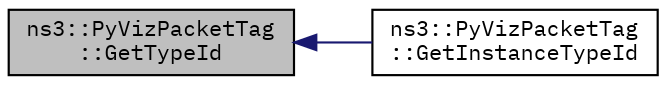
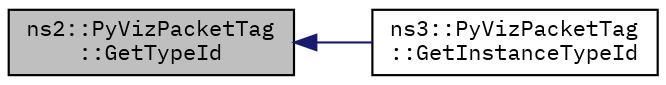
(151, 42) -> (151, 42)
